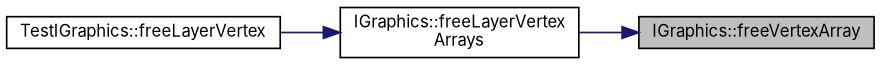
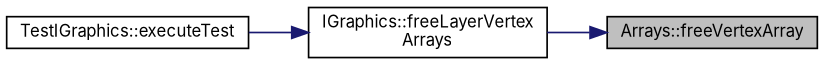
(143, 33) -> (128, 33)
(756, 33) -> (712, 33)
